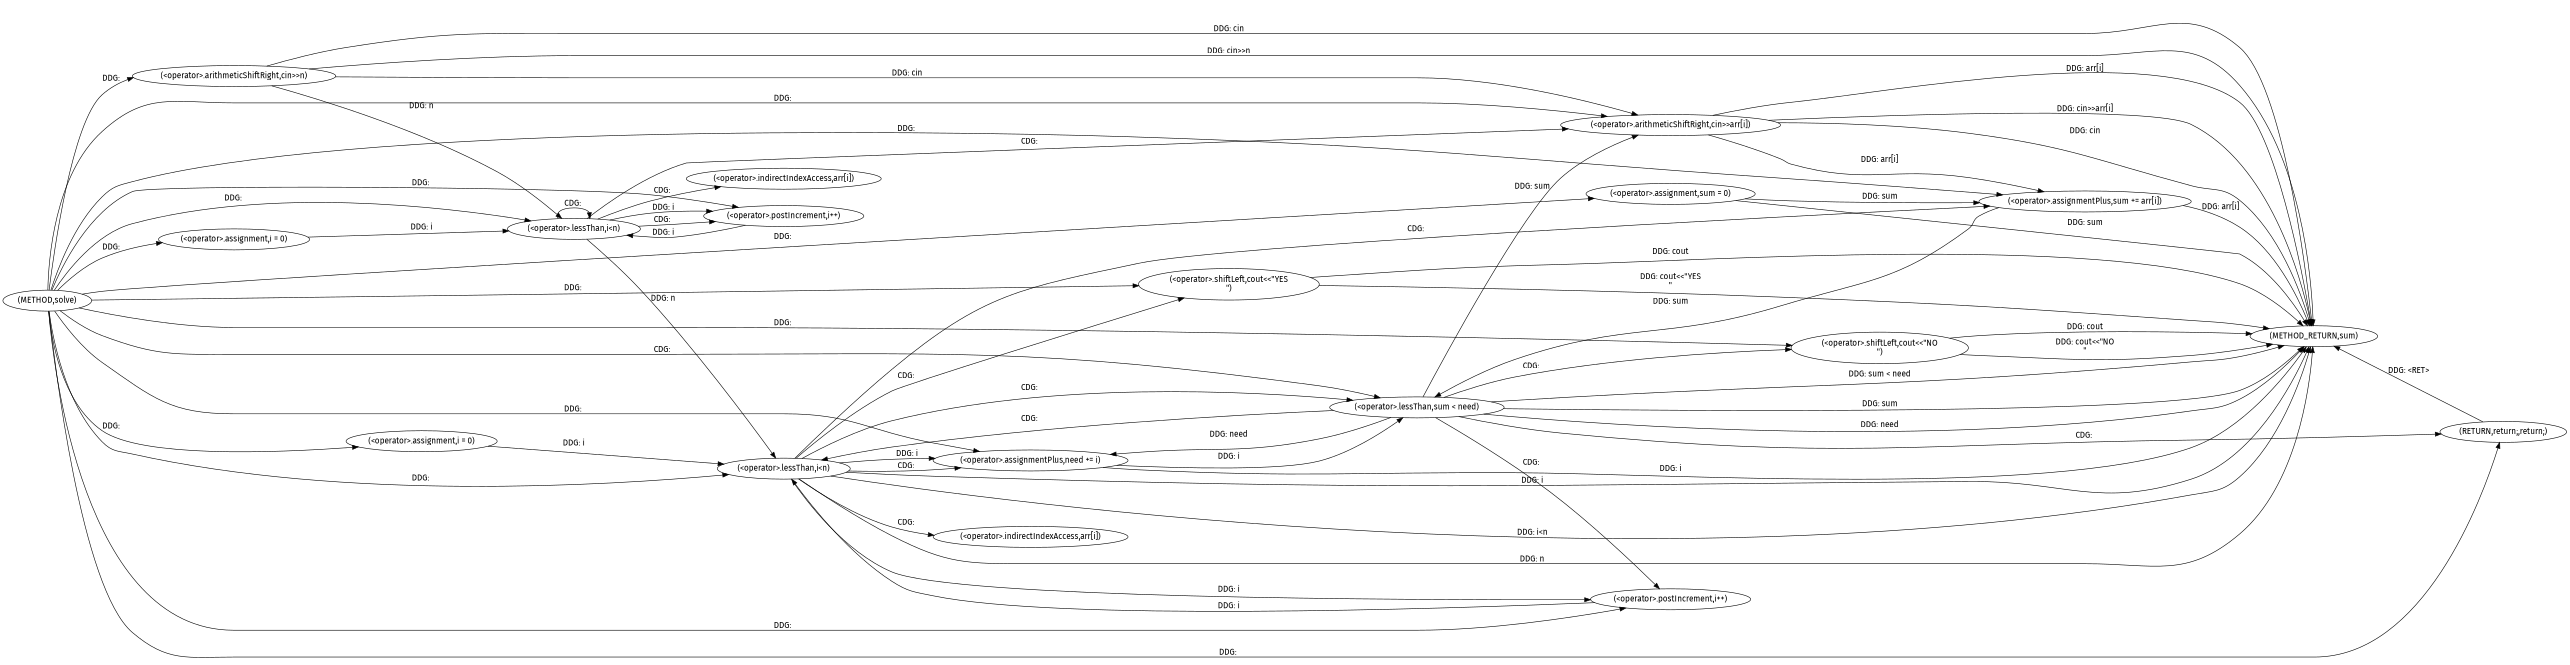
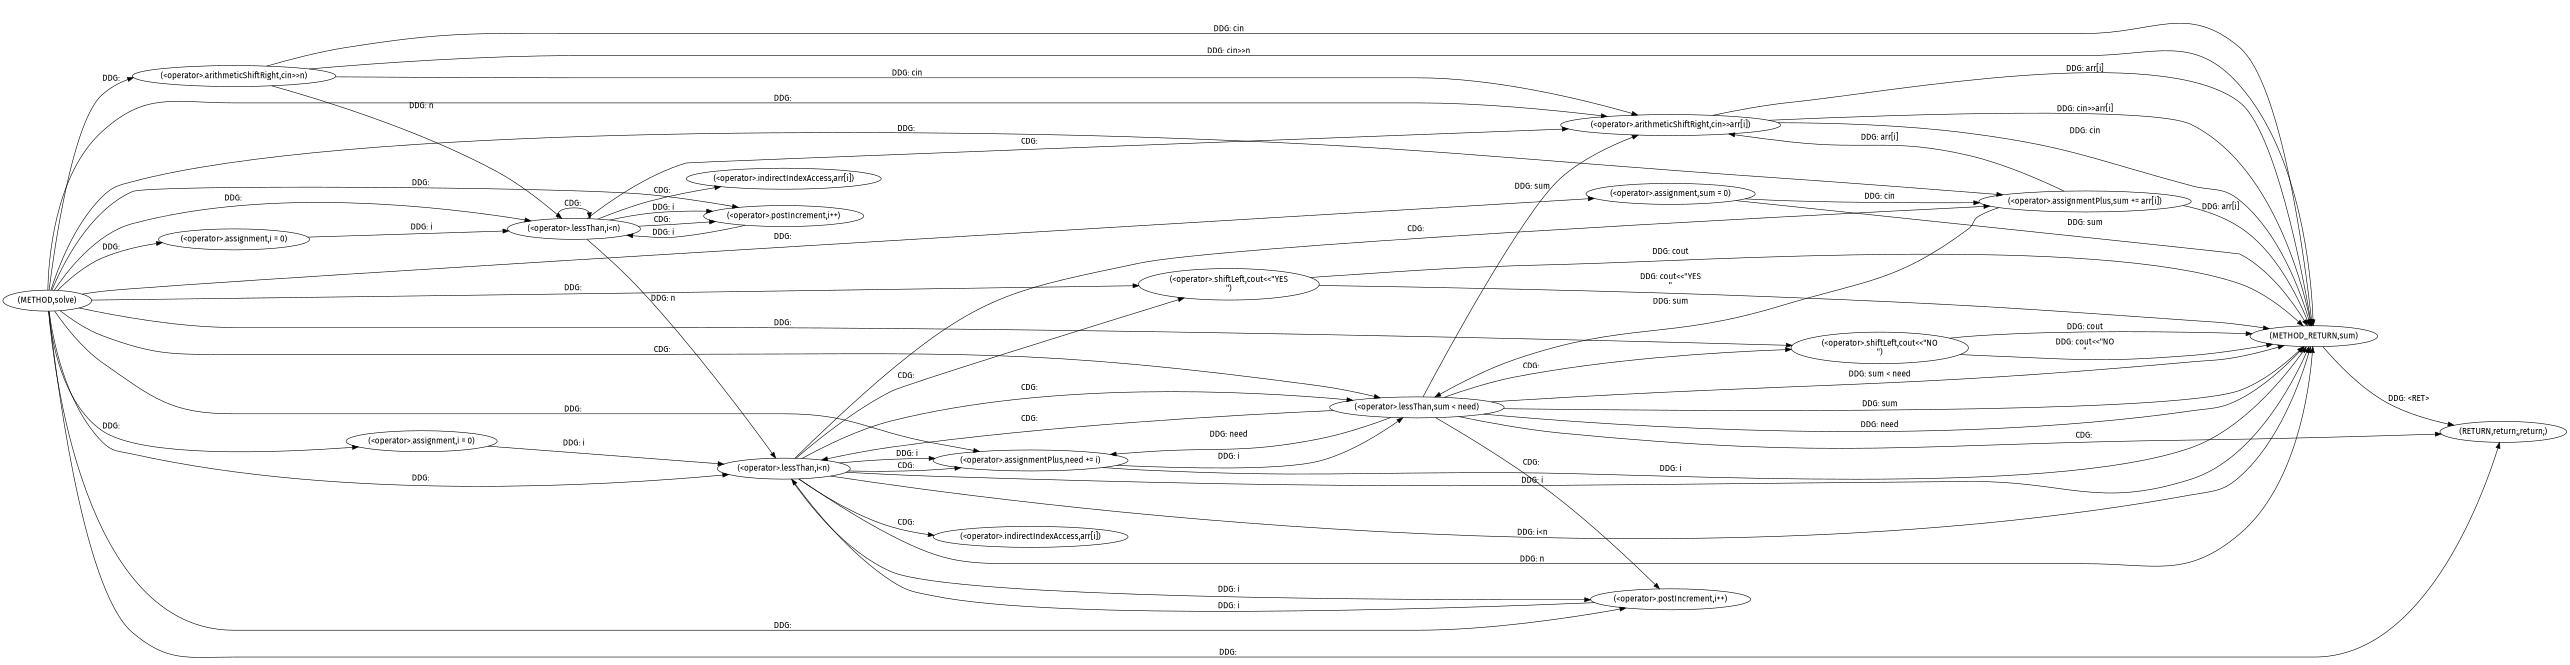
(1871, 175) -> (1903, 146)
(1880, 197) -> (1880, 197)
(2411, 385) -> (2378, 397)
